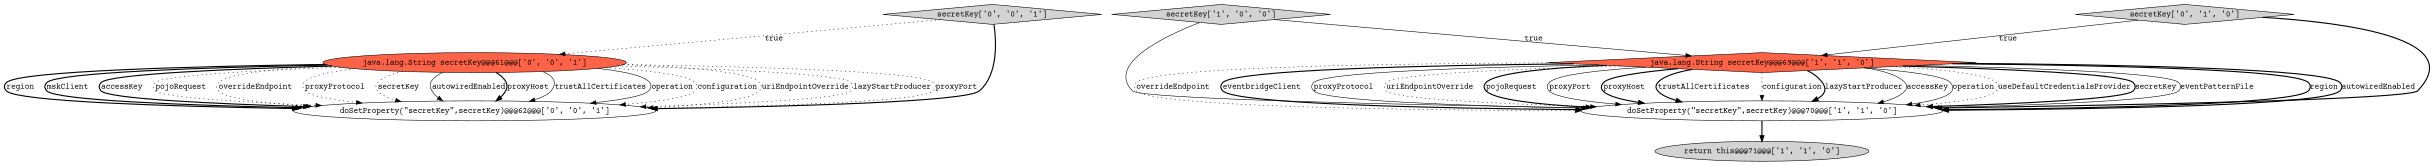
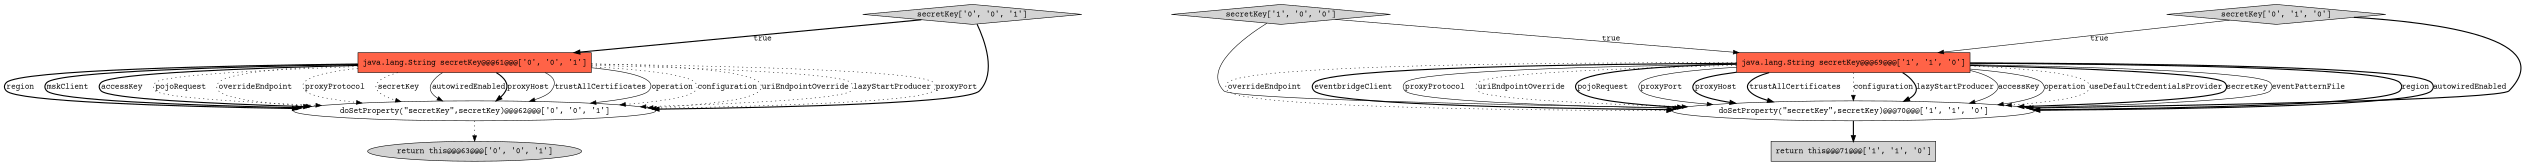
(753, 37) -> (751, 36)
(475, 63) -> (475, 63)
(1762, 63) -> (1853, 63)
none -> (475, 151)
(1762, 151) -> (1853, 151)
